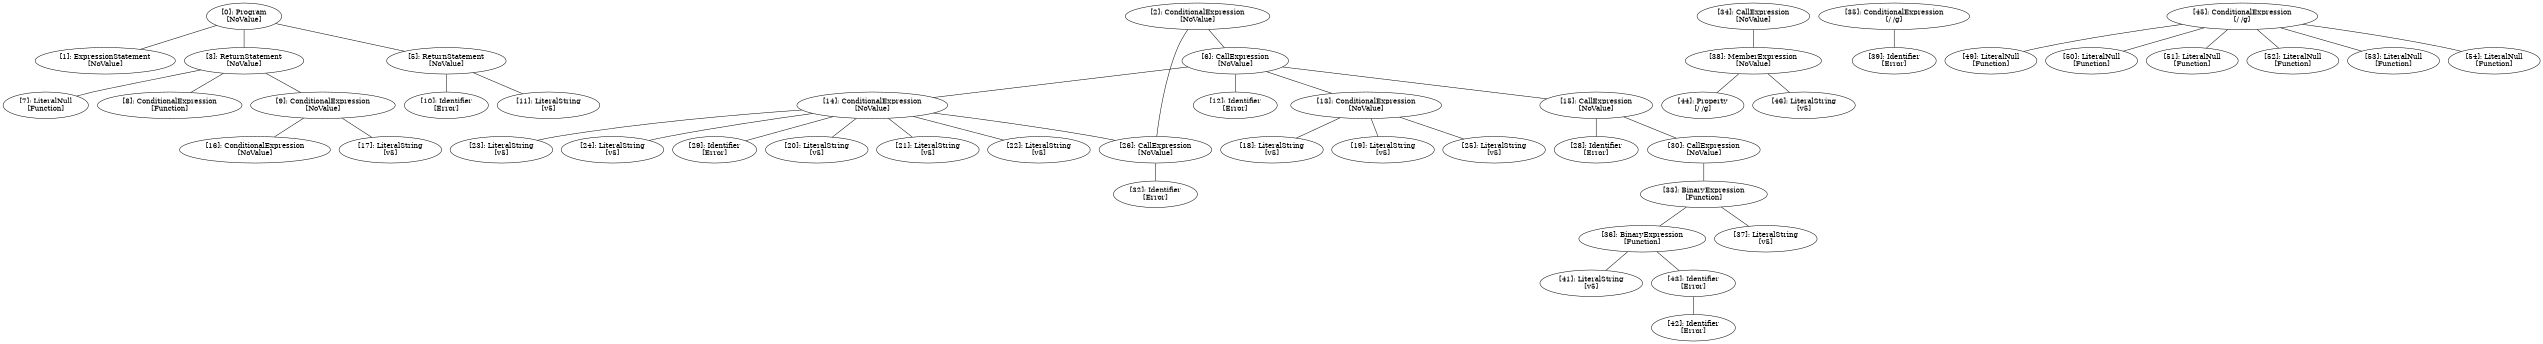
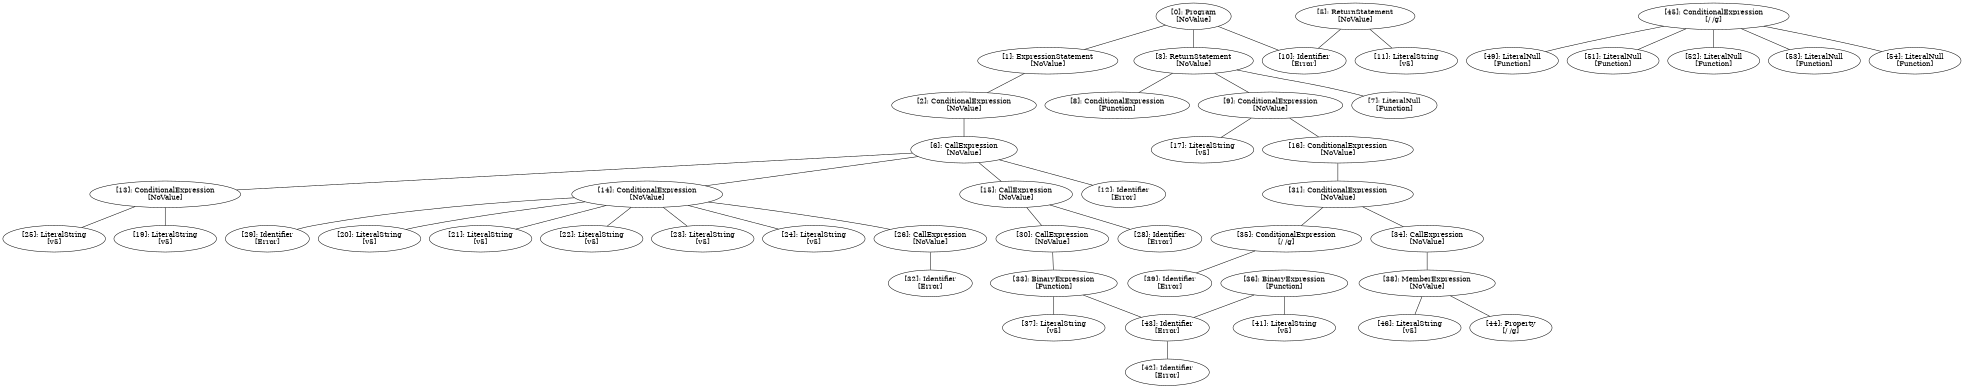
(340, 37) -> (1248, 38)
(2092, 61) -> none
(1167, 81) -> (1006, 83)
(1272, 150) -> none
none -> (1338, 194)
(1673, 217) -> (1112, 306)
